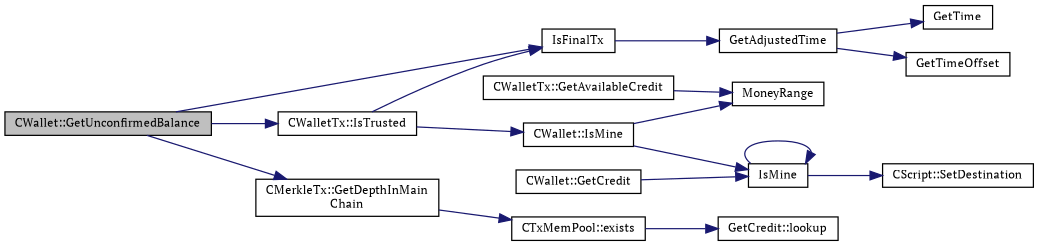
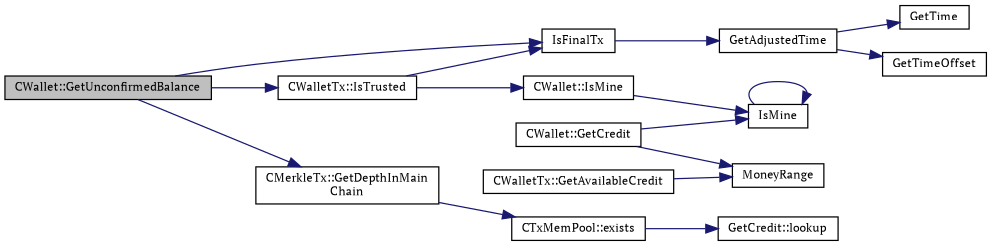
(677, 115) -> (678, 155)
(958, 176) -> none
